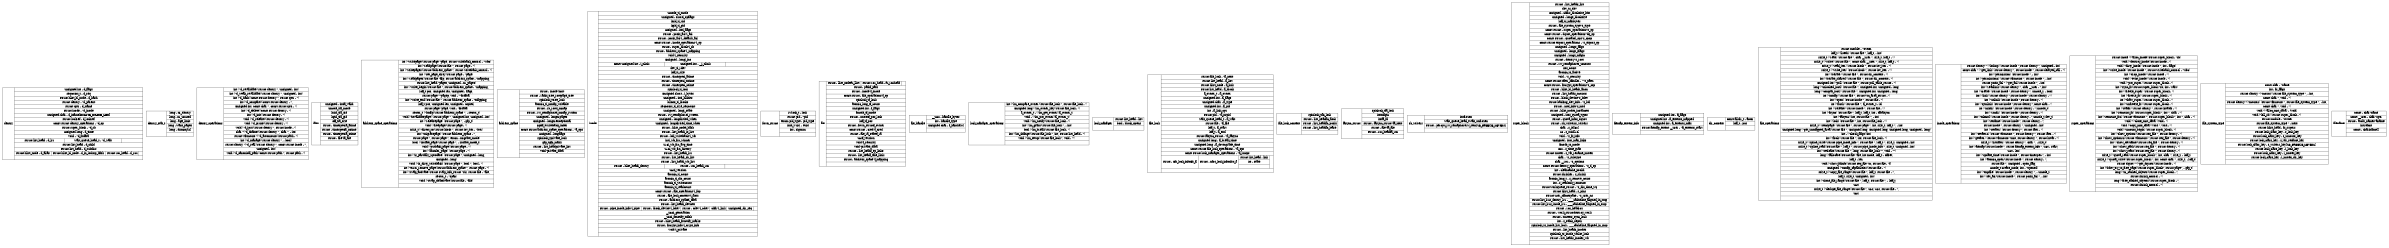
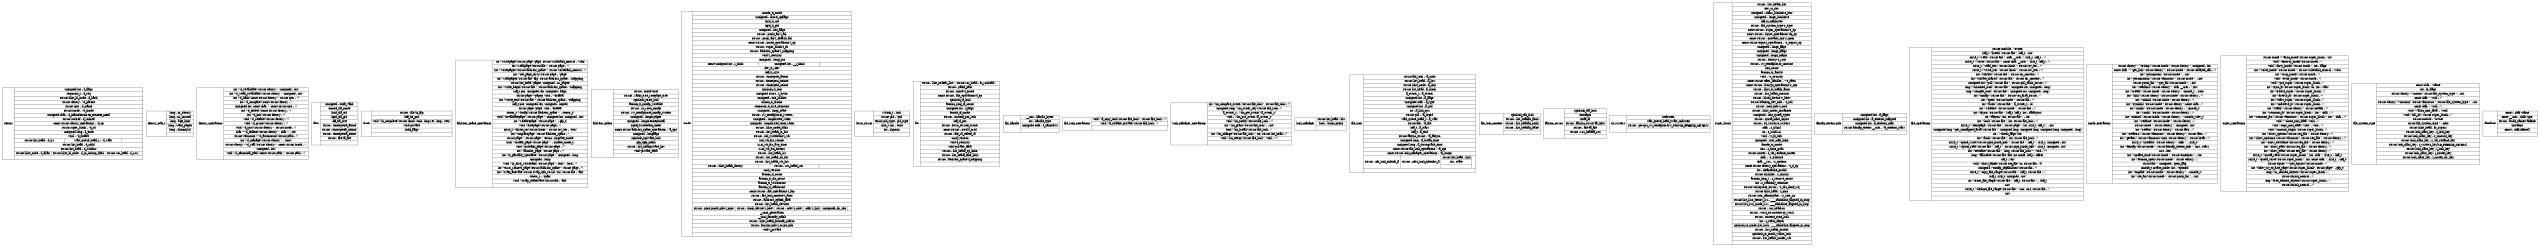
none -> (407, 124)
none -> (1115, 124)
(1731, 124) -> none
